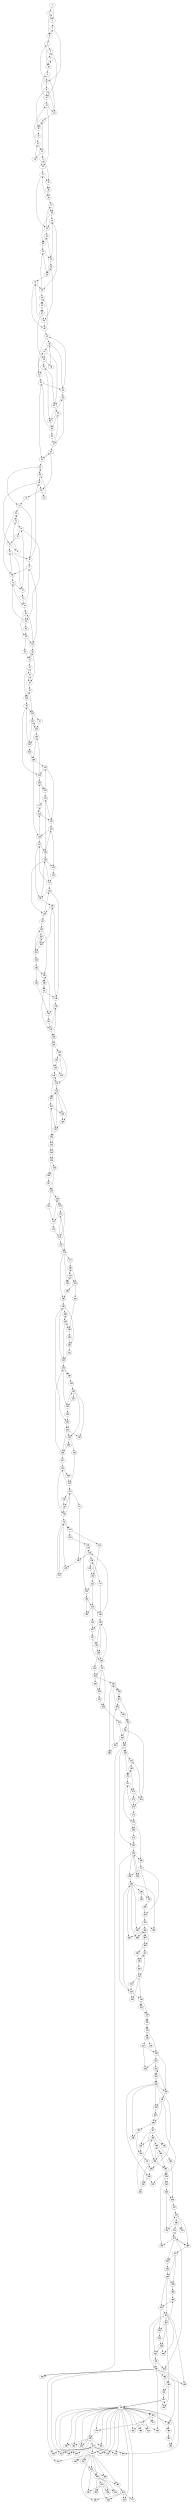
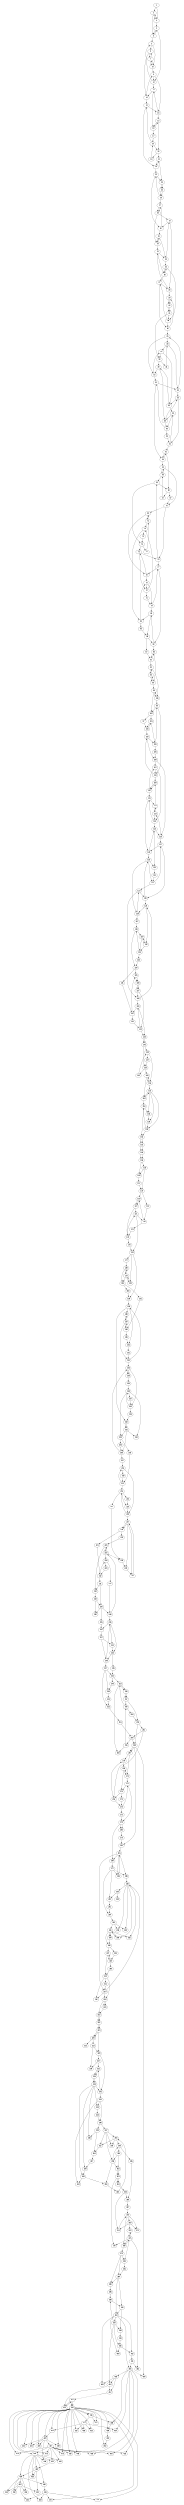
(47, 951) -> (132, 948)
